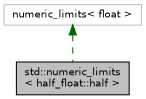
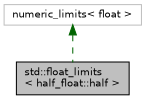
(73, 78) -> (73, 78)
